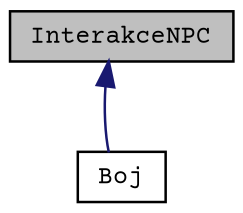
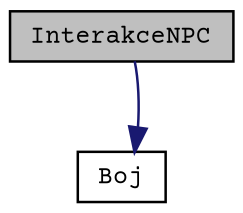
(105, 120) -> (138, 94)
